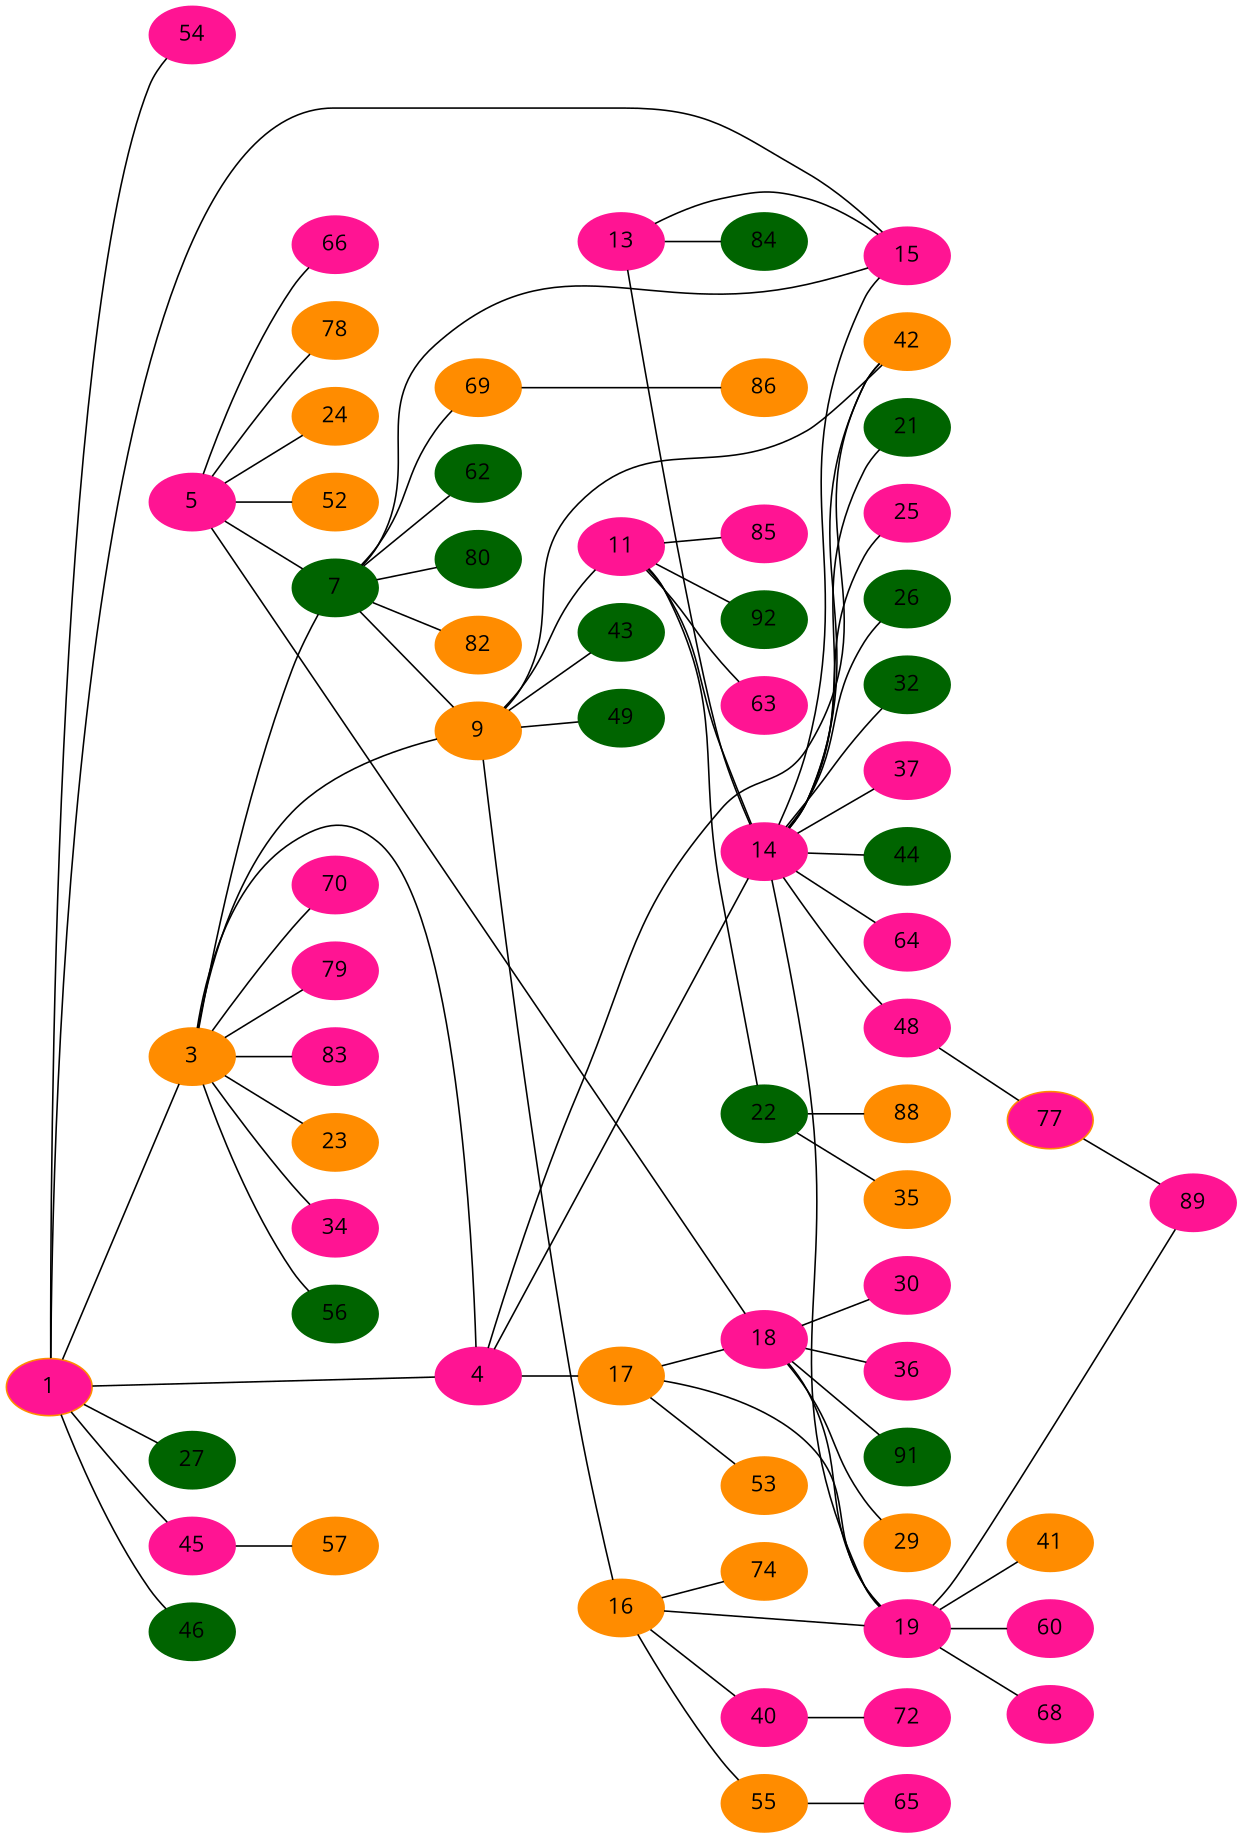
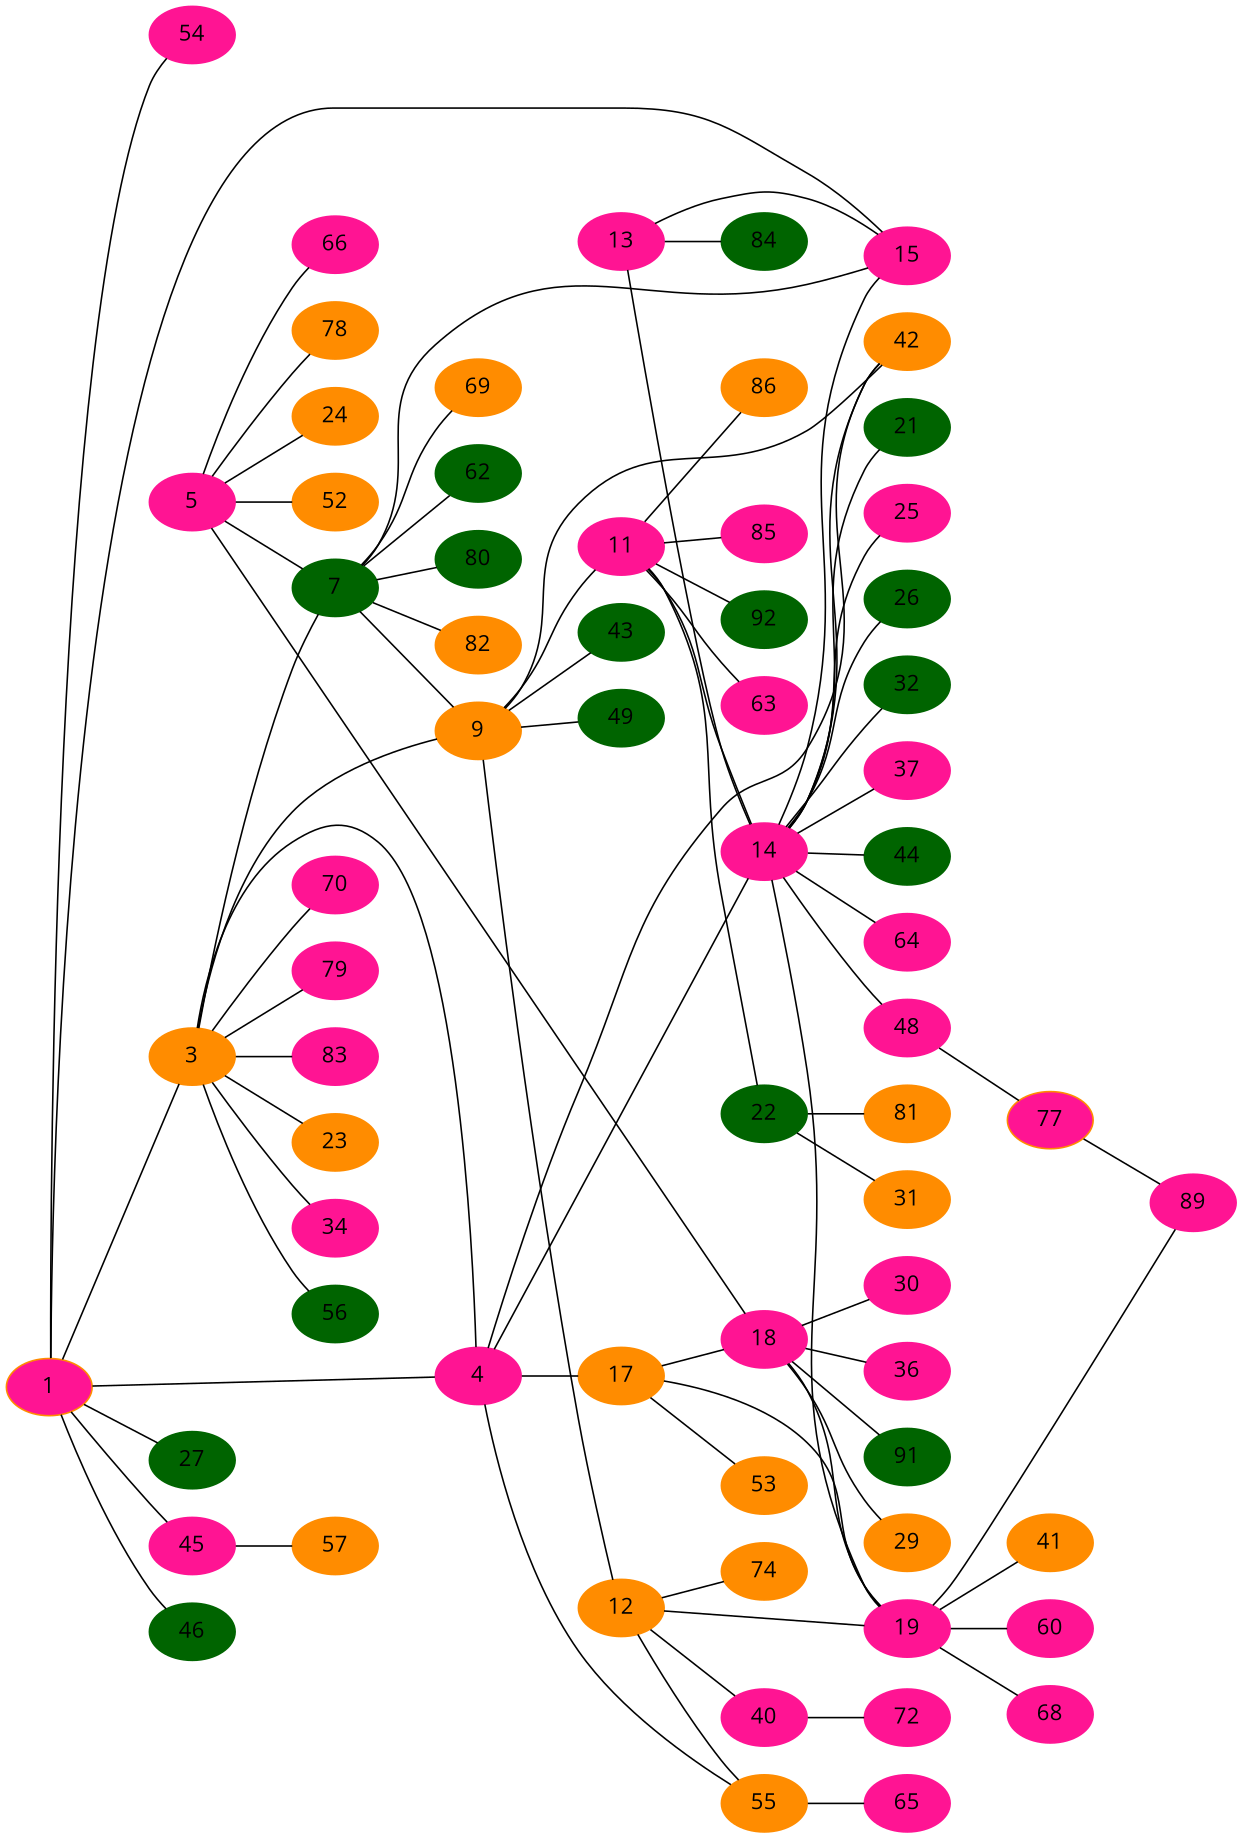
(621, 388) -> (690, 470)
(907, 1114) -> (907, 1114)
(907, 1200) -> (907, 1200)
(621, 1608) -> (621, 1608)
none -> (562, 1625)
